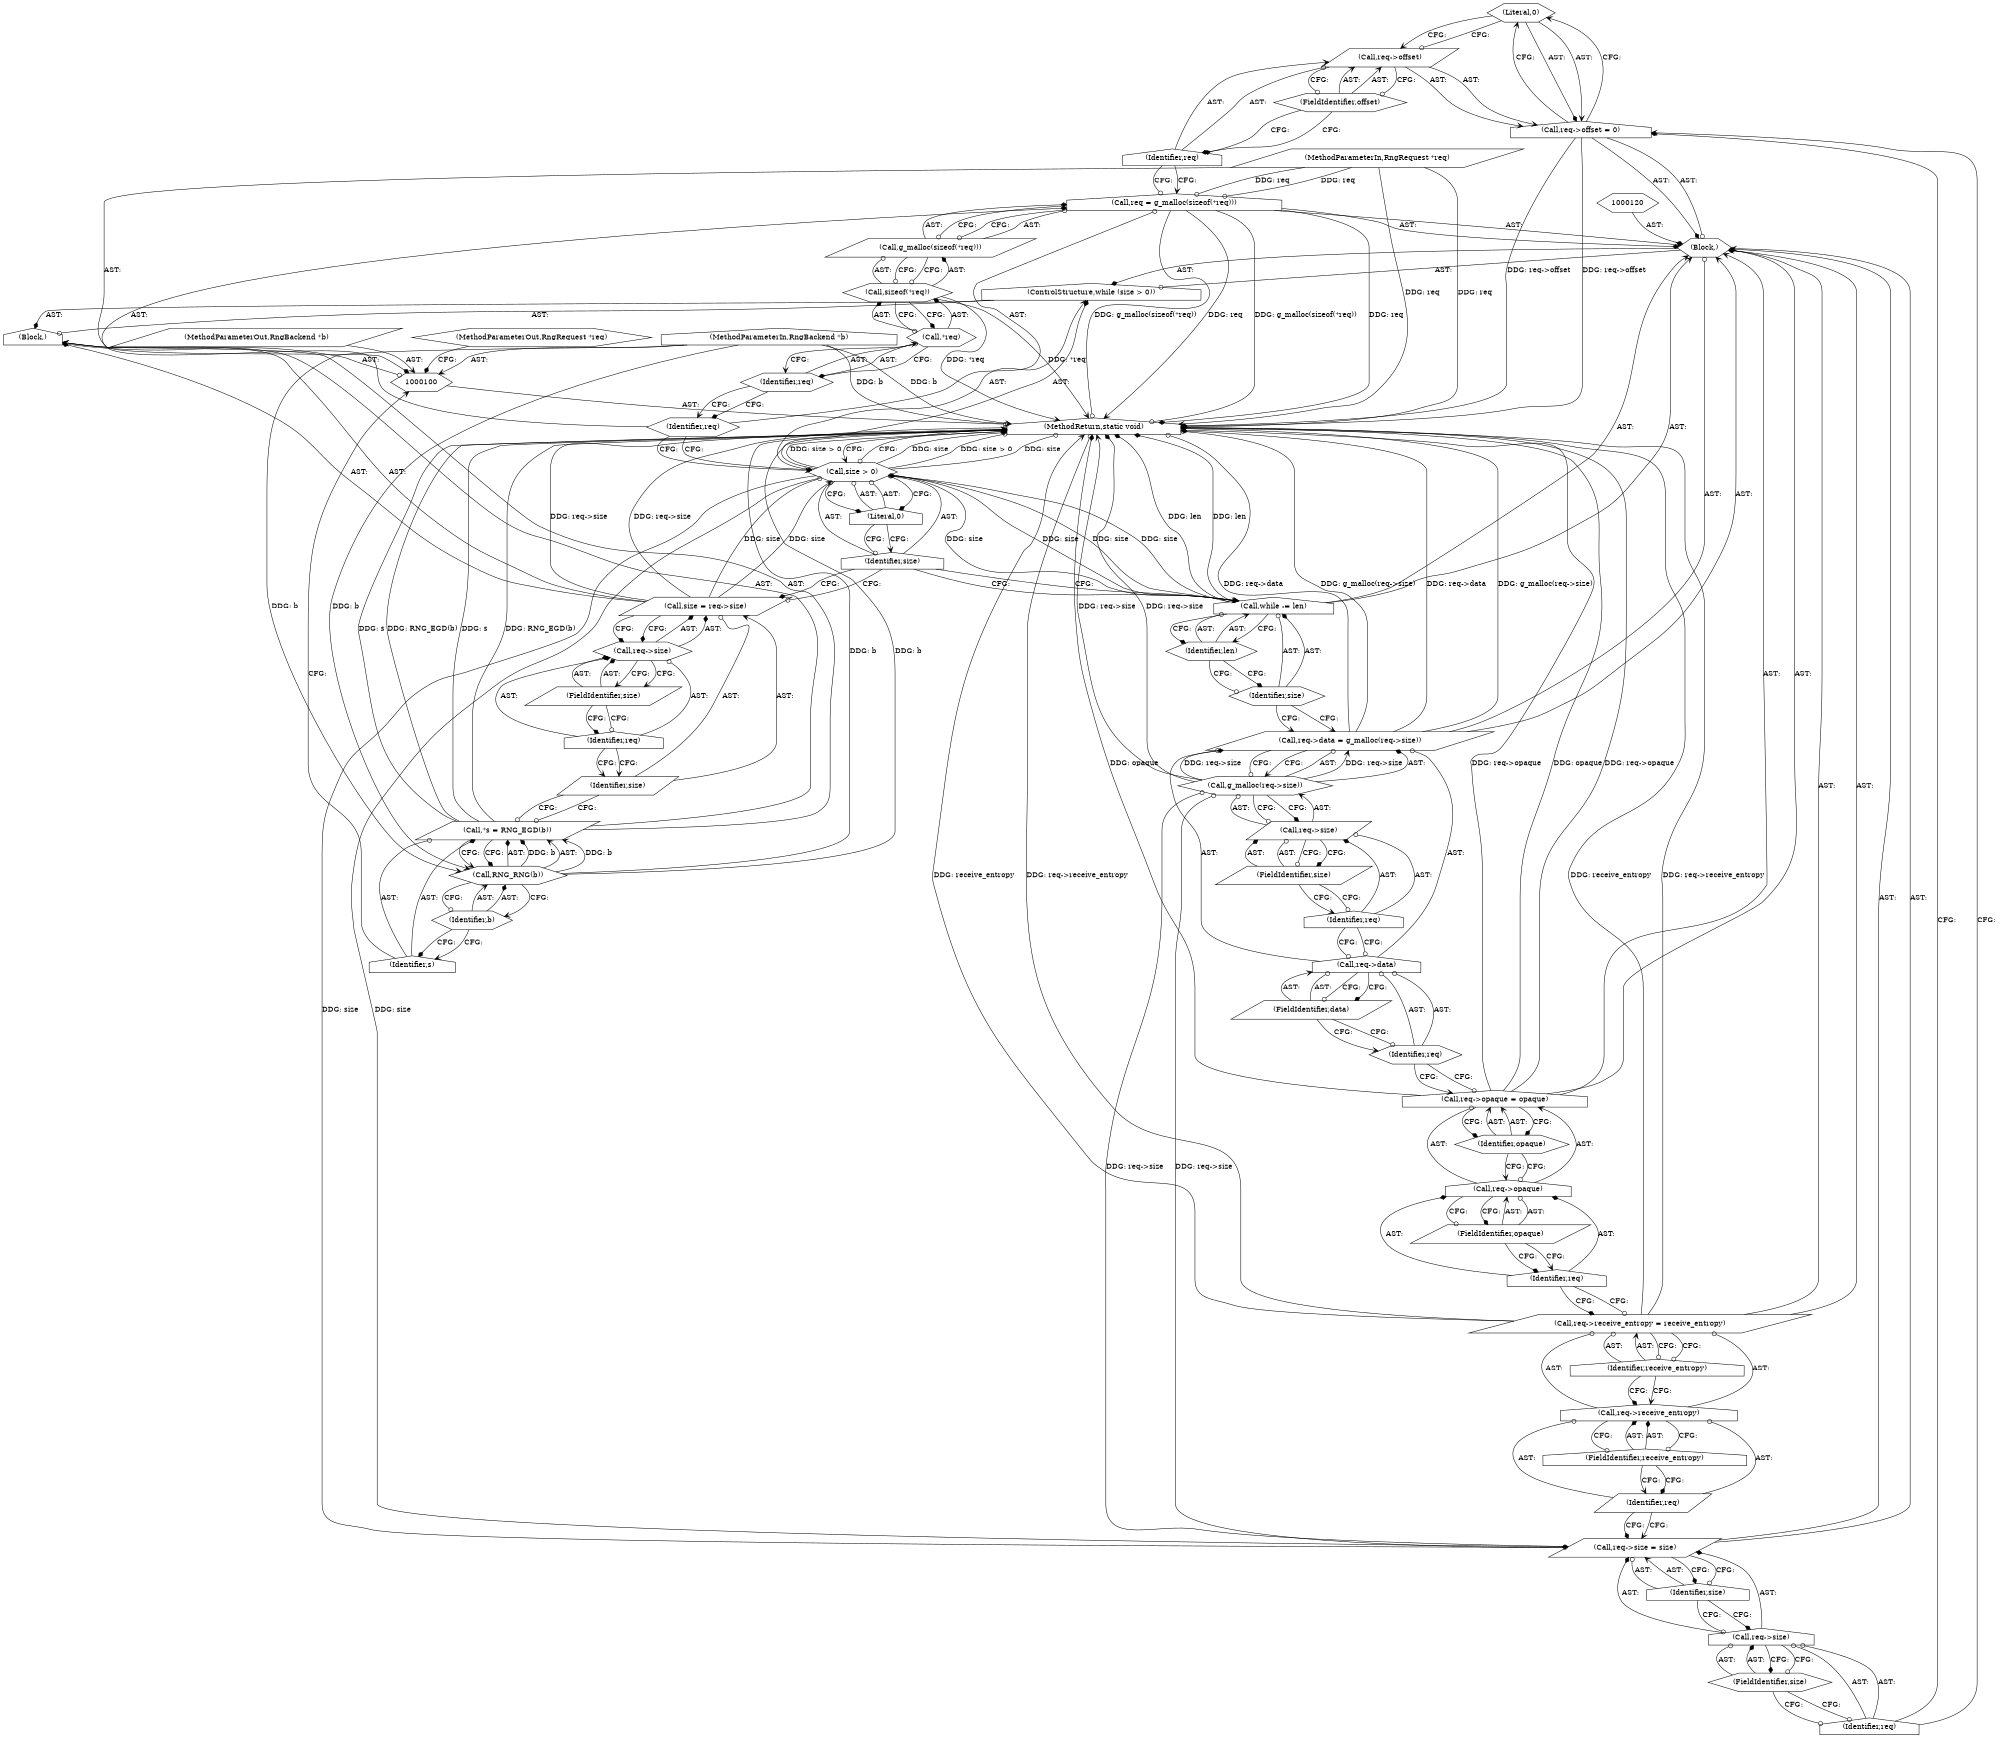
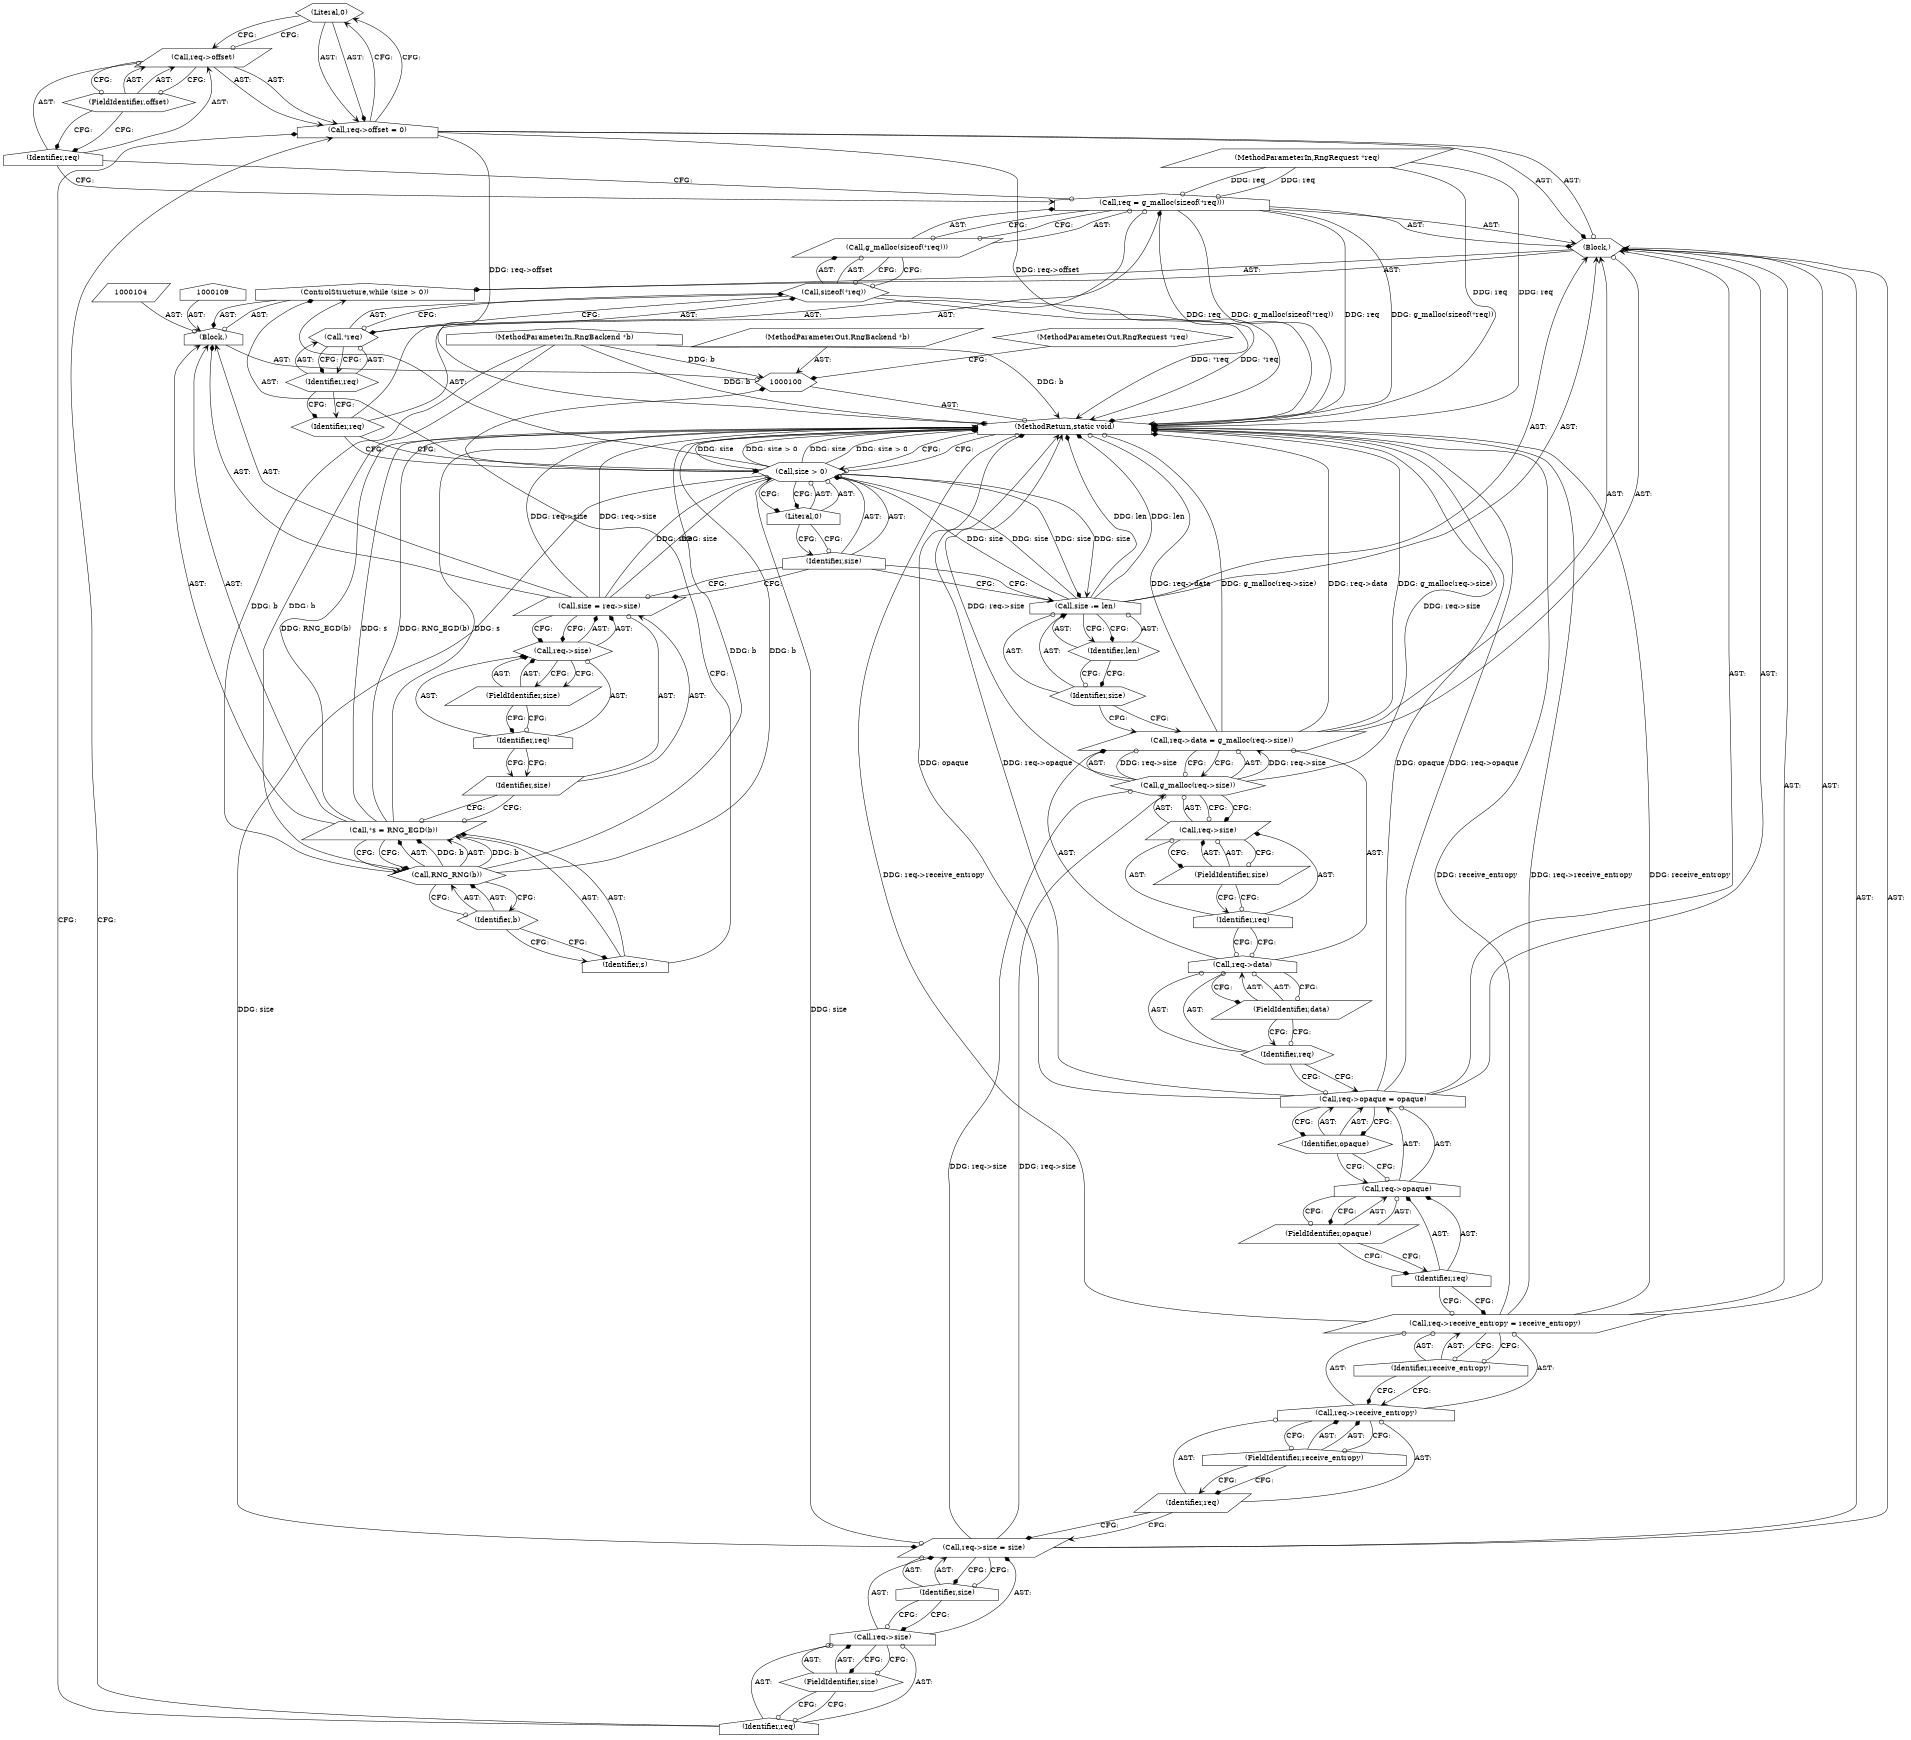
(443, 178) -> none
(1628, 203) -> none
none -> (131, 293)
none -> (213, 293)
(481, 360) -> (701, 360)
(1274, 606) -> (1085, 606)
(308, 679) -> (641, 528)
